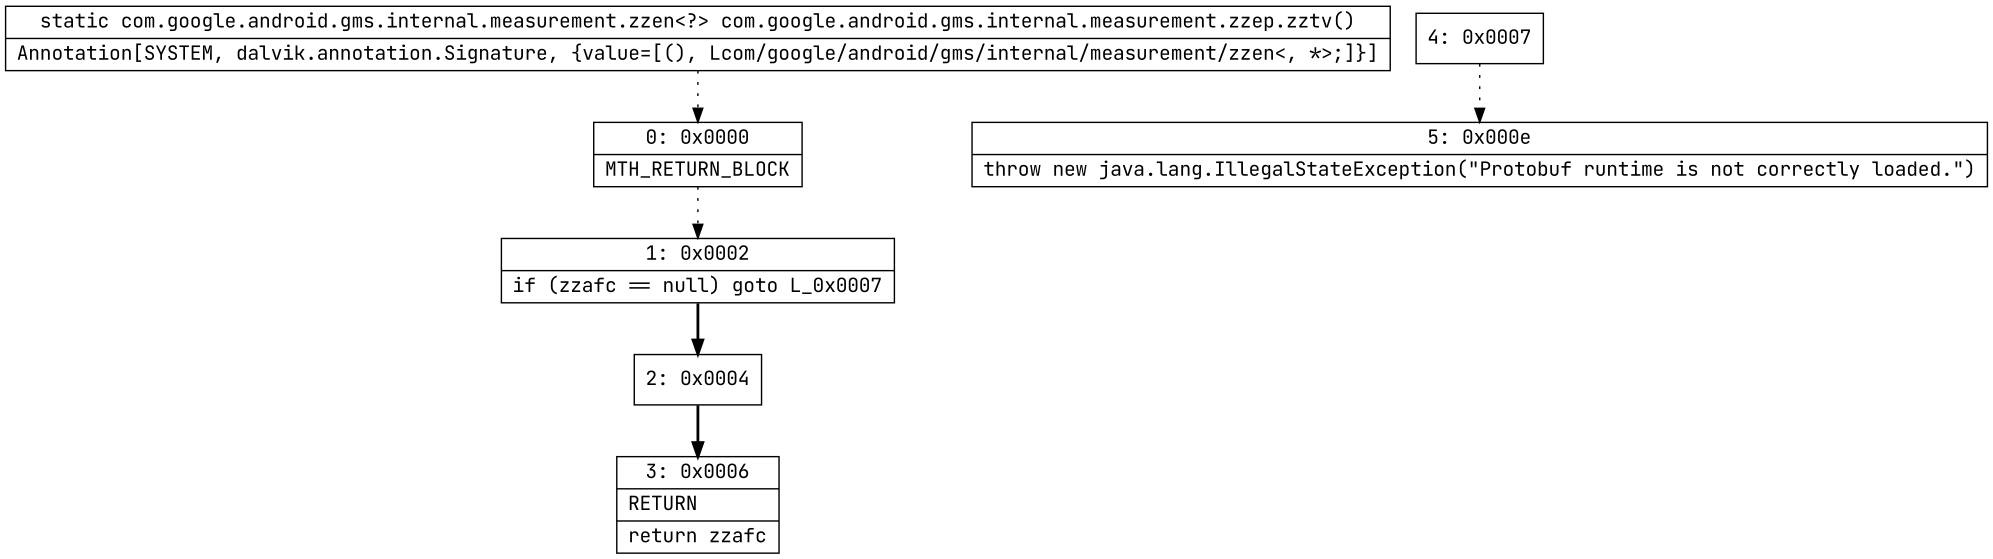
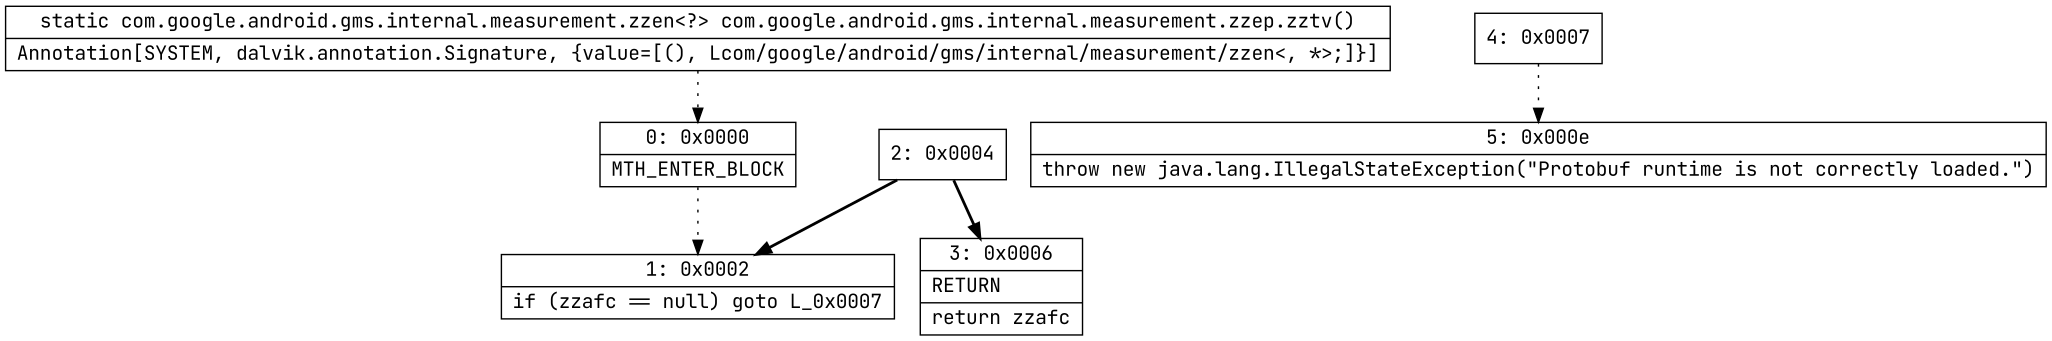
(698, 170) -> (698, 170)
(698, 321) -> (833, 214)
